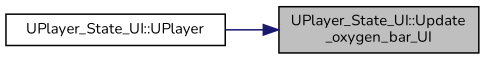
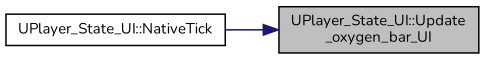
(116, 30) -> (116, 30)
